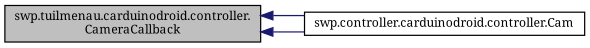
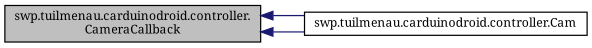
(445, 24) -> (446, 24)
